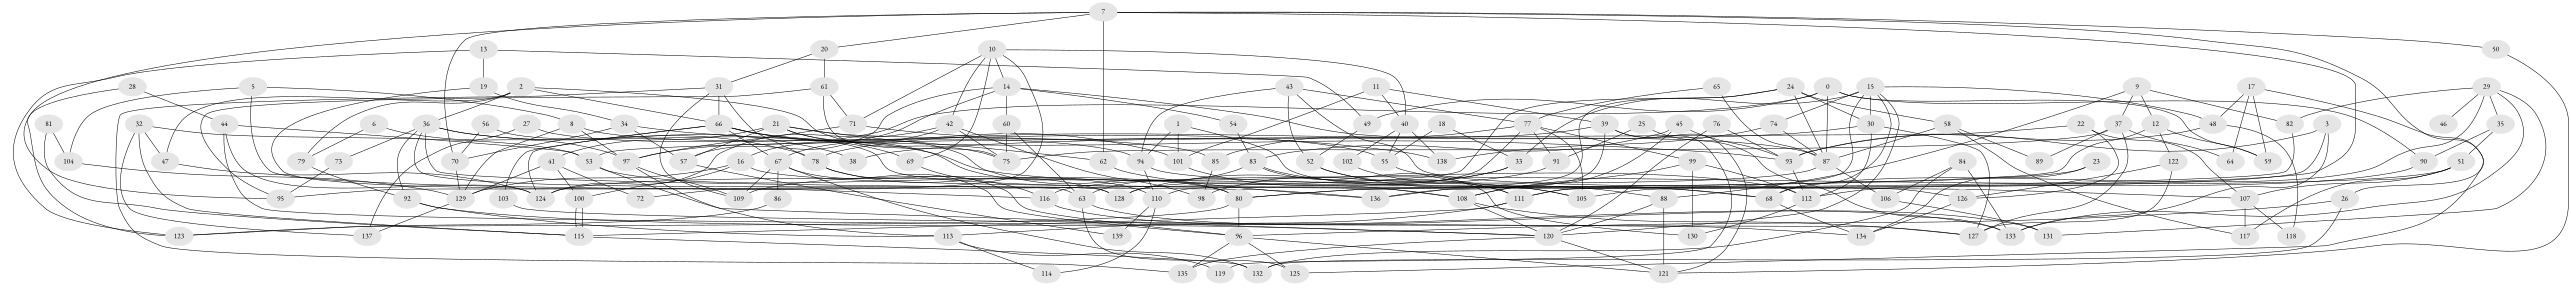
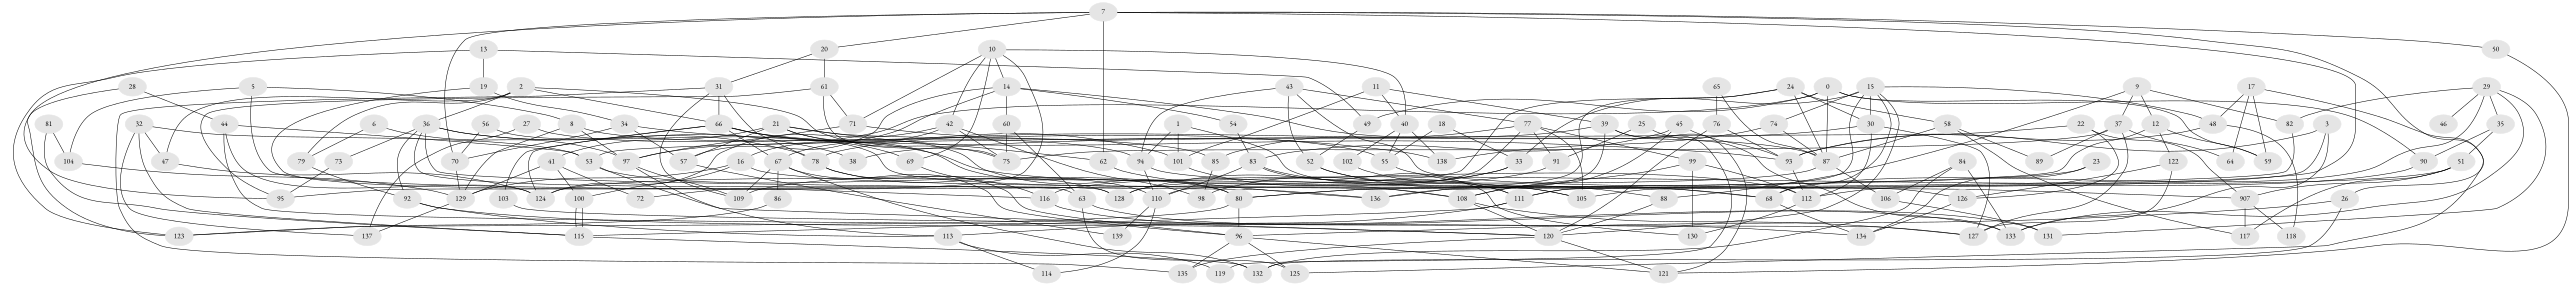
(1645, 95) -> (1717, 105)
(1167, 180) -> (1206, 181)
(2245, 199) -> (2245, 199)
(1664, 238) -> none
